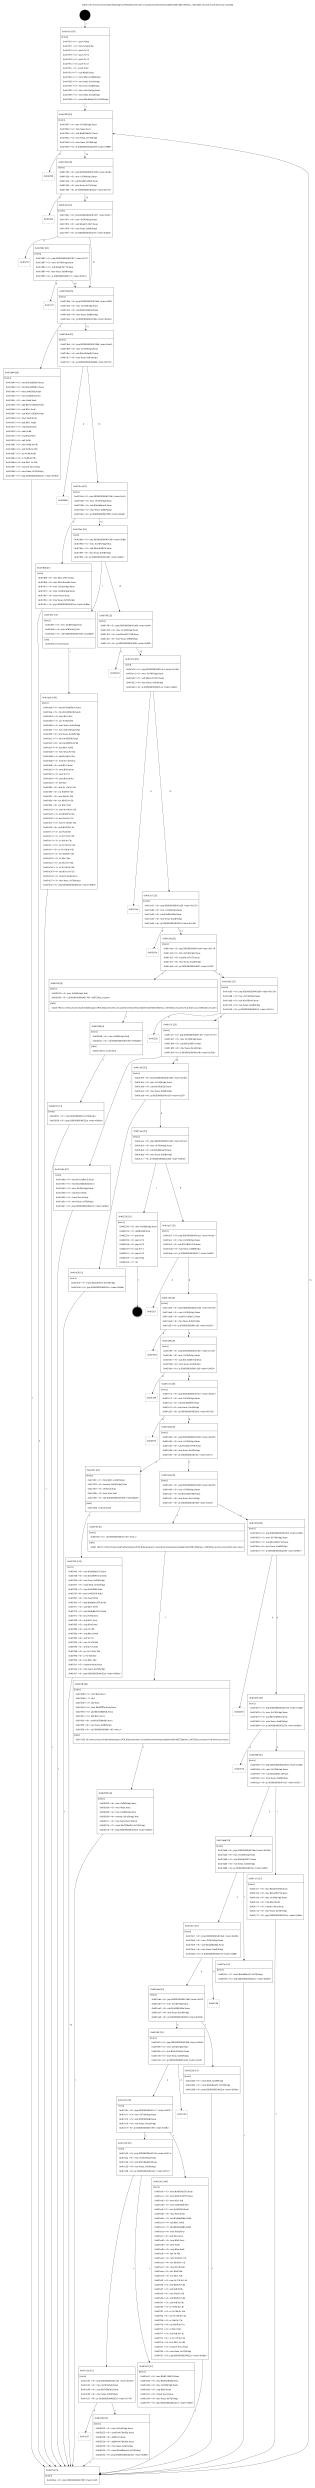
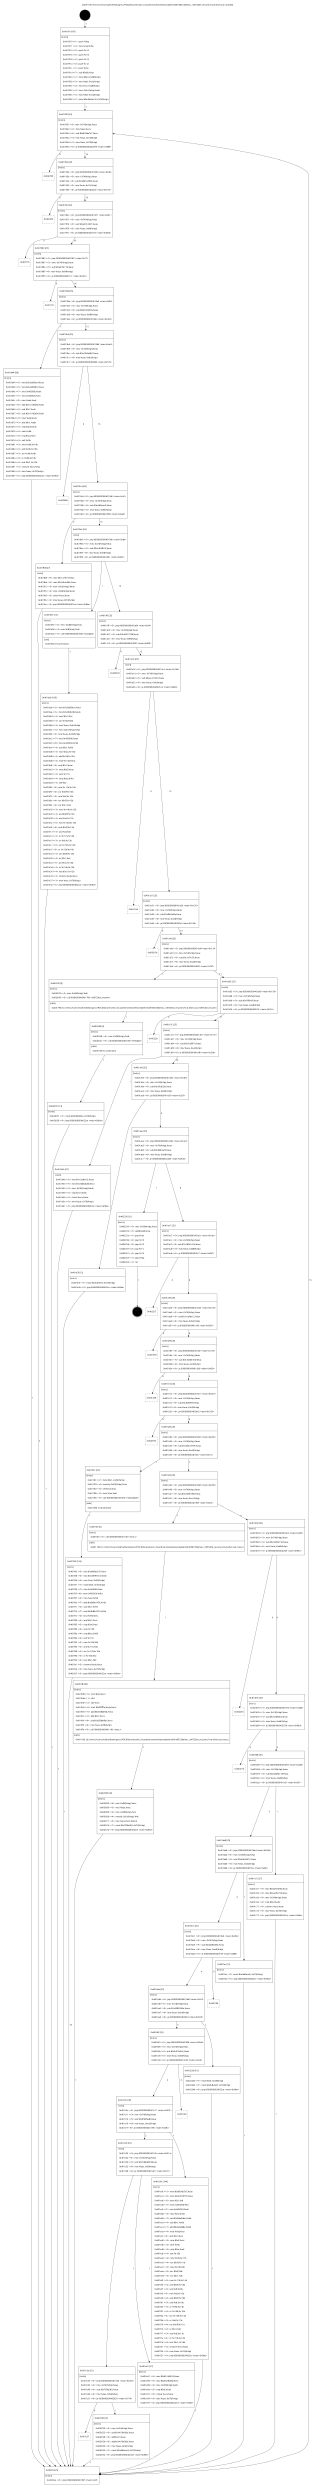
(92, 261) -> (73, 240)
